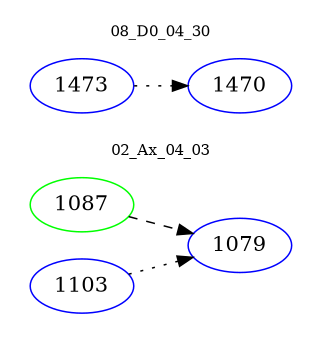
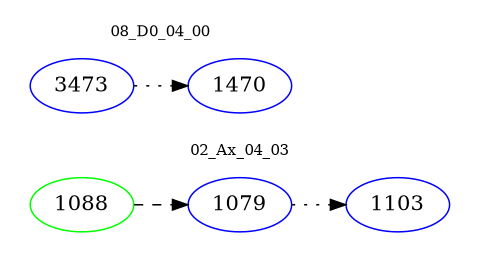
(161, 32) -> (161, 32)
(82, 86) -> (82, 86)
(82, 205) -> (82, 205)
(153, 268) -> (311, 205)
